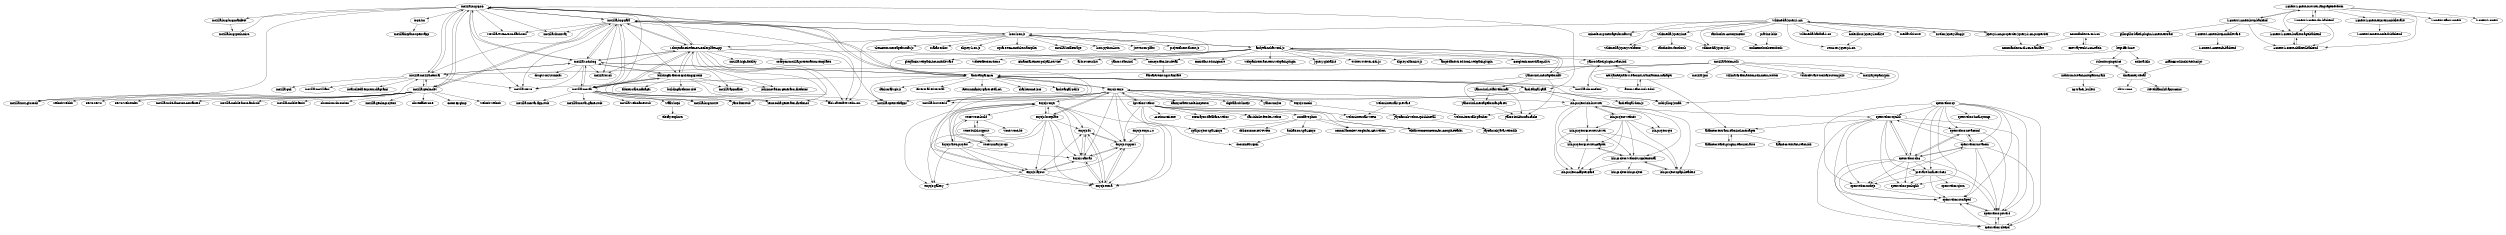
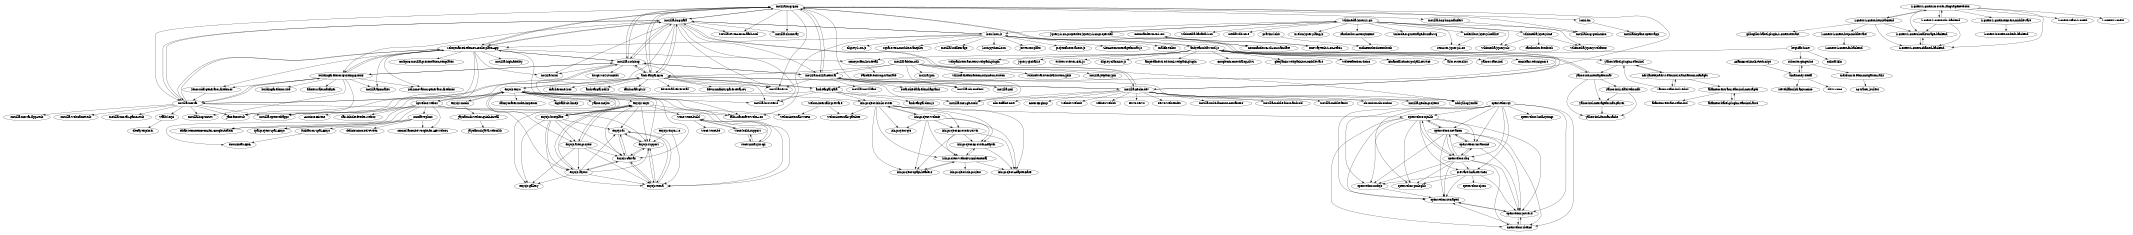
(368, 90) -> (920, 90)
(715, 98) -> (200, 96)
(210, 99) -> (891, 93)
(1210, 117) -> none
(1815, 124) -> (1432, 124)
